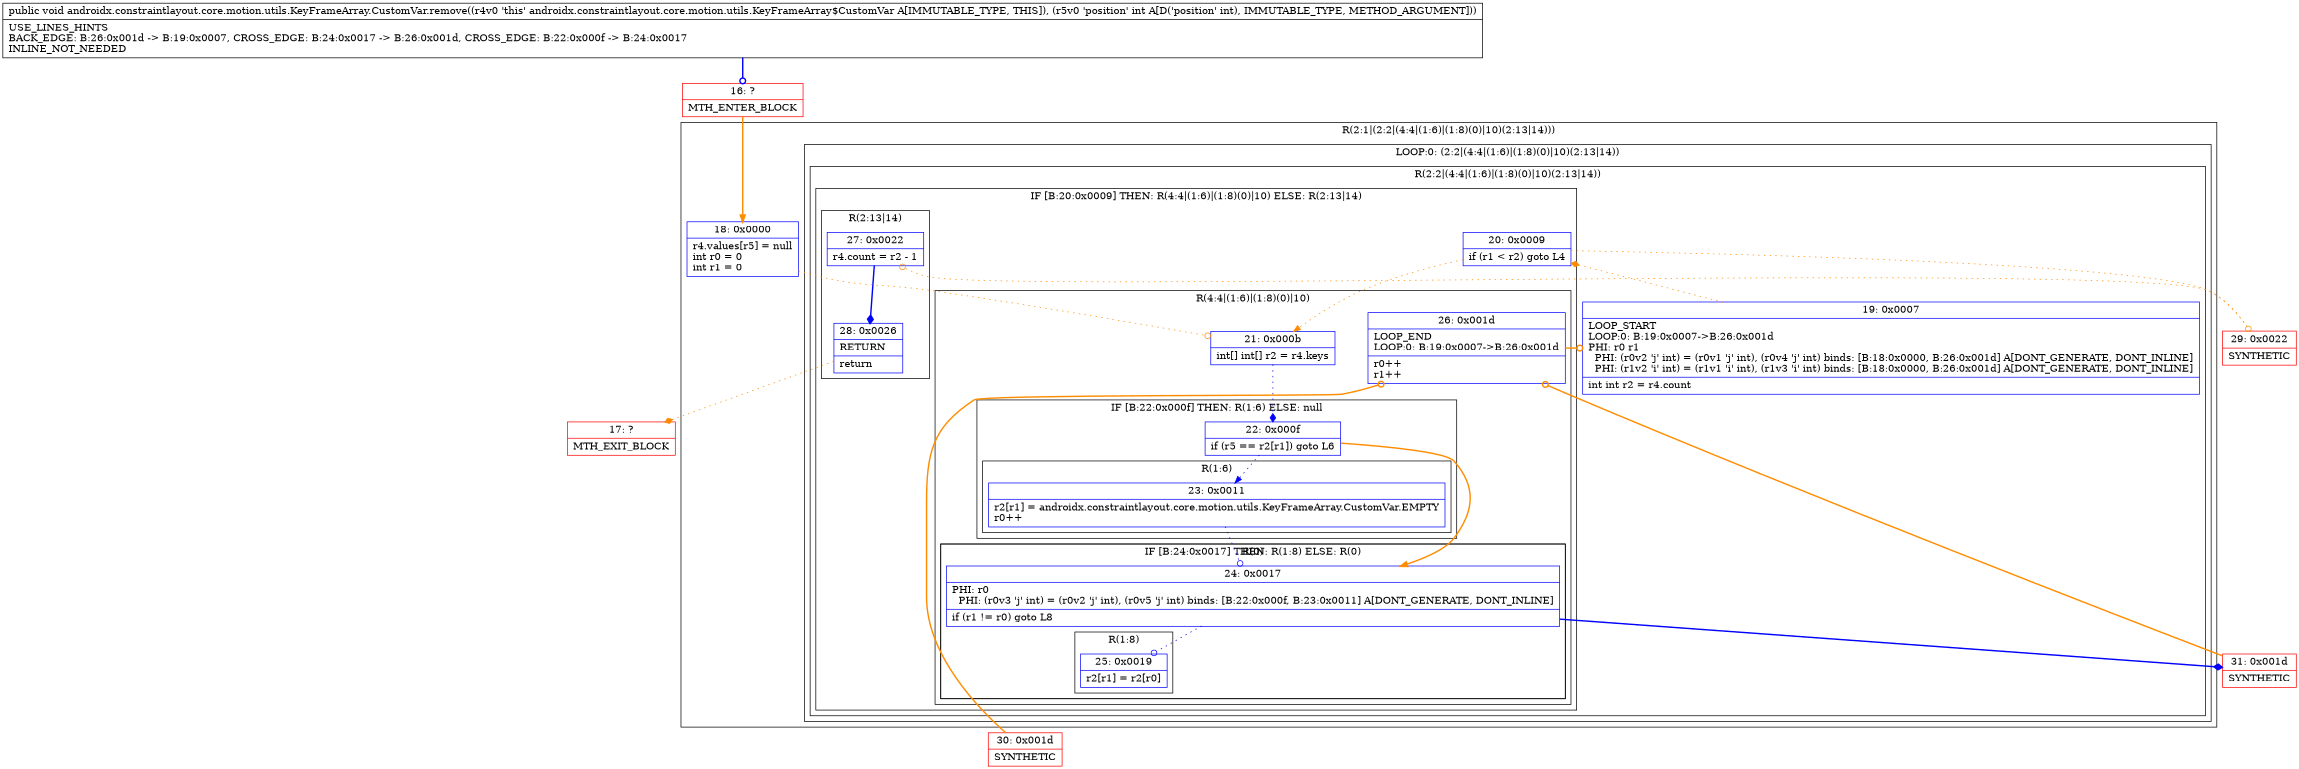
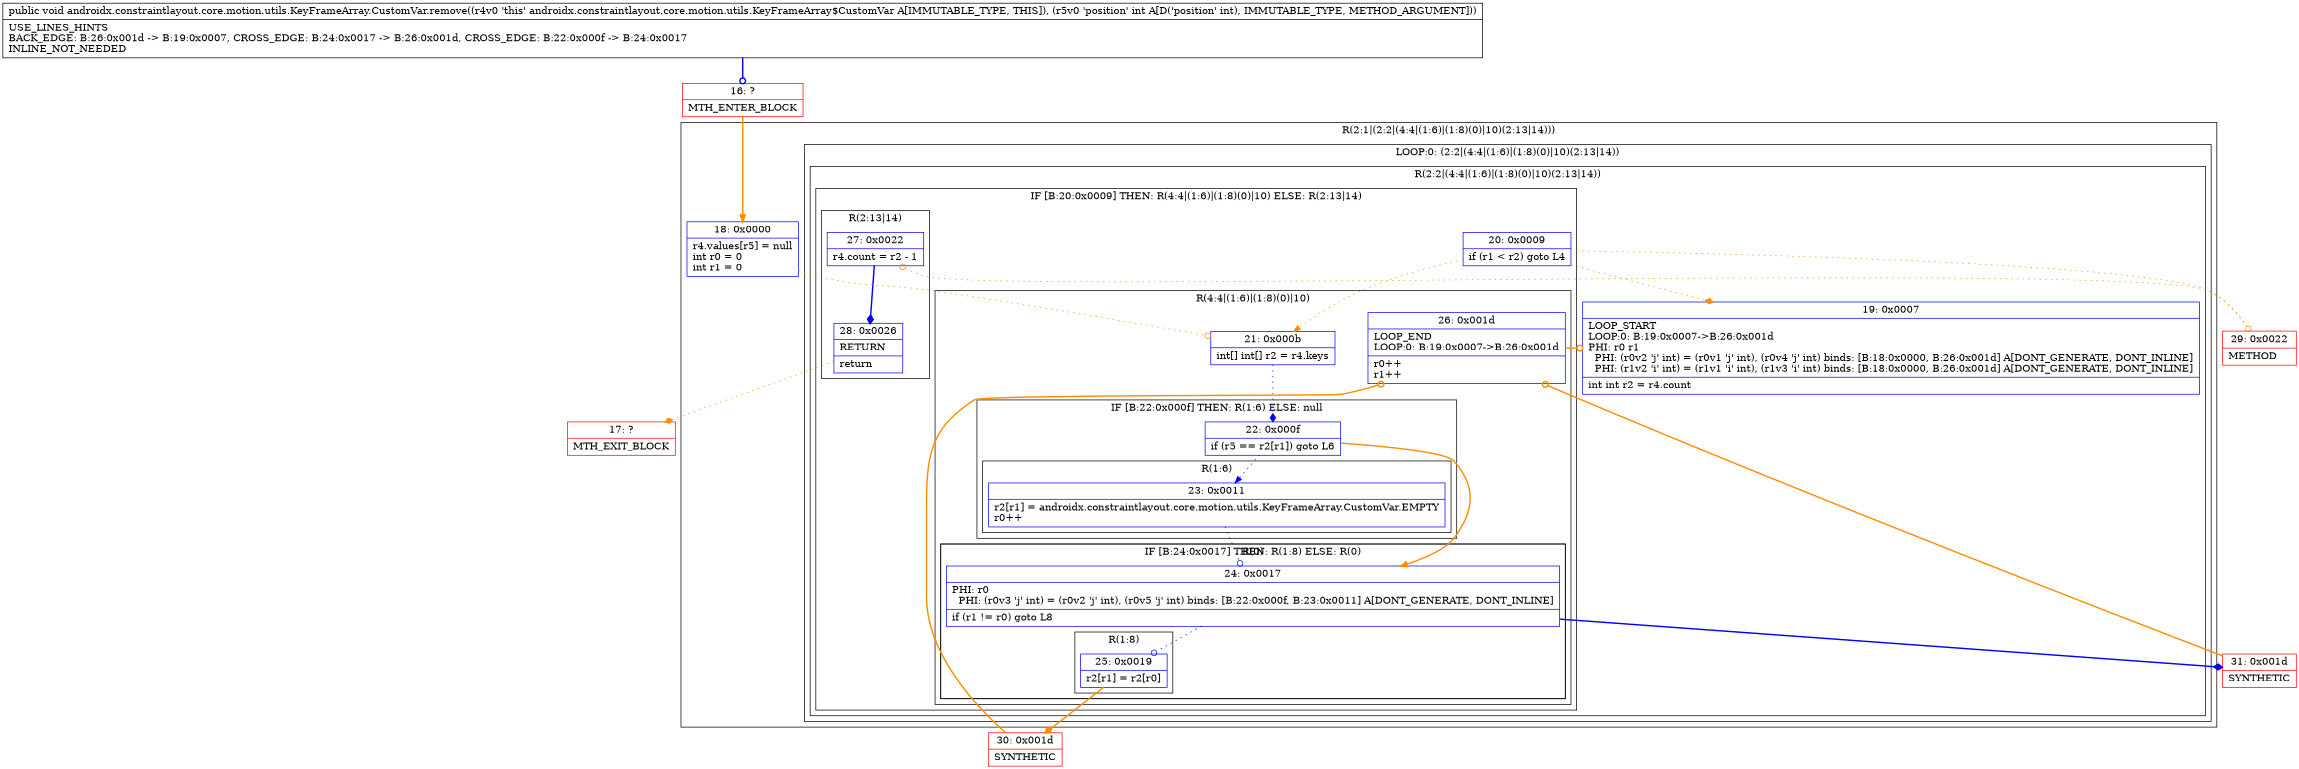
(1651, 284) -> (1641, 283)
(2259, 356) -> (2253, 356)
none -> (1078, 707)
